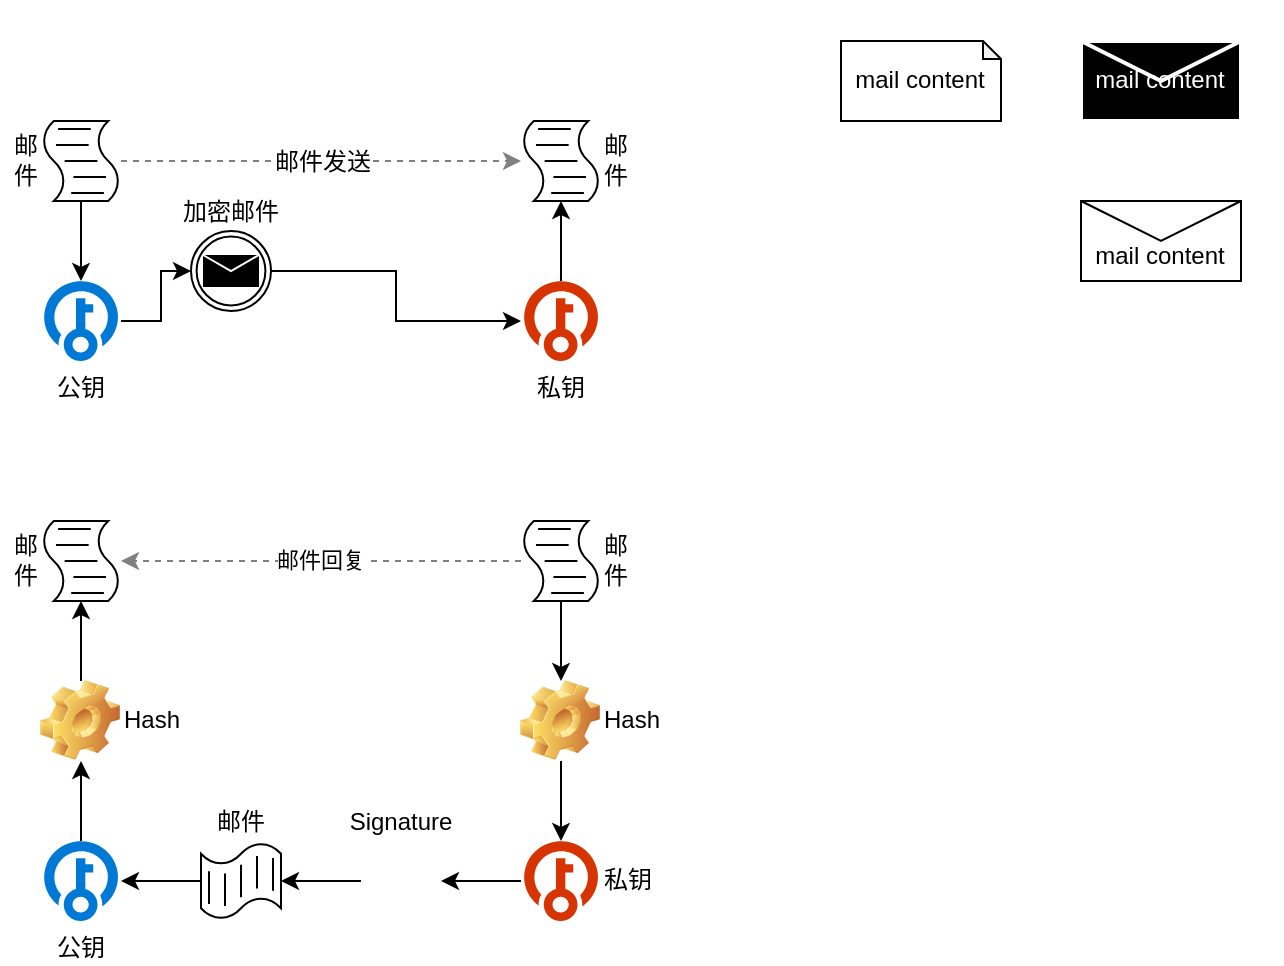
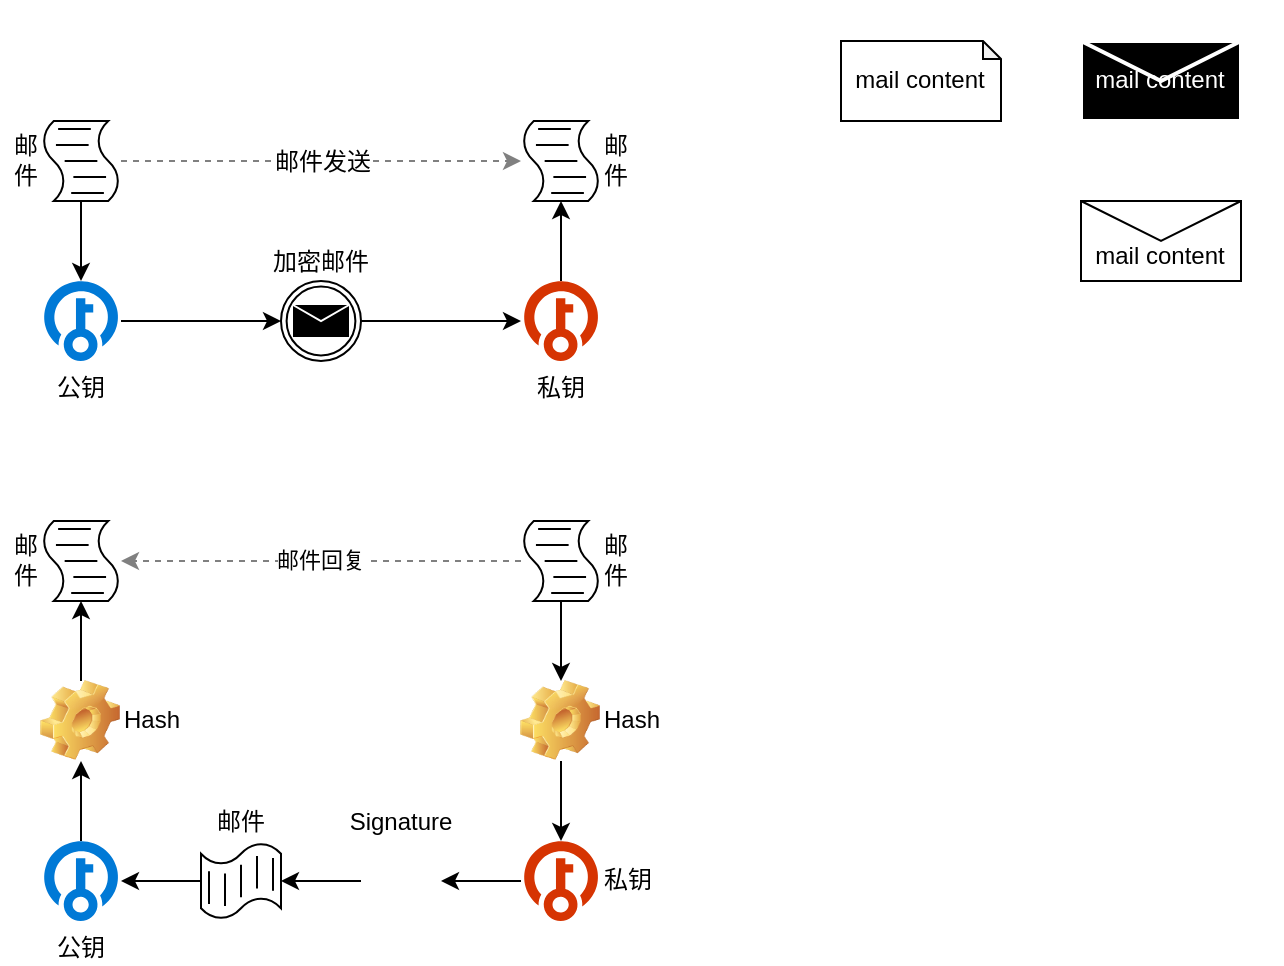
(231, 271) -> (321, 321)
